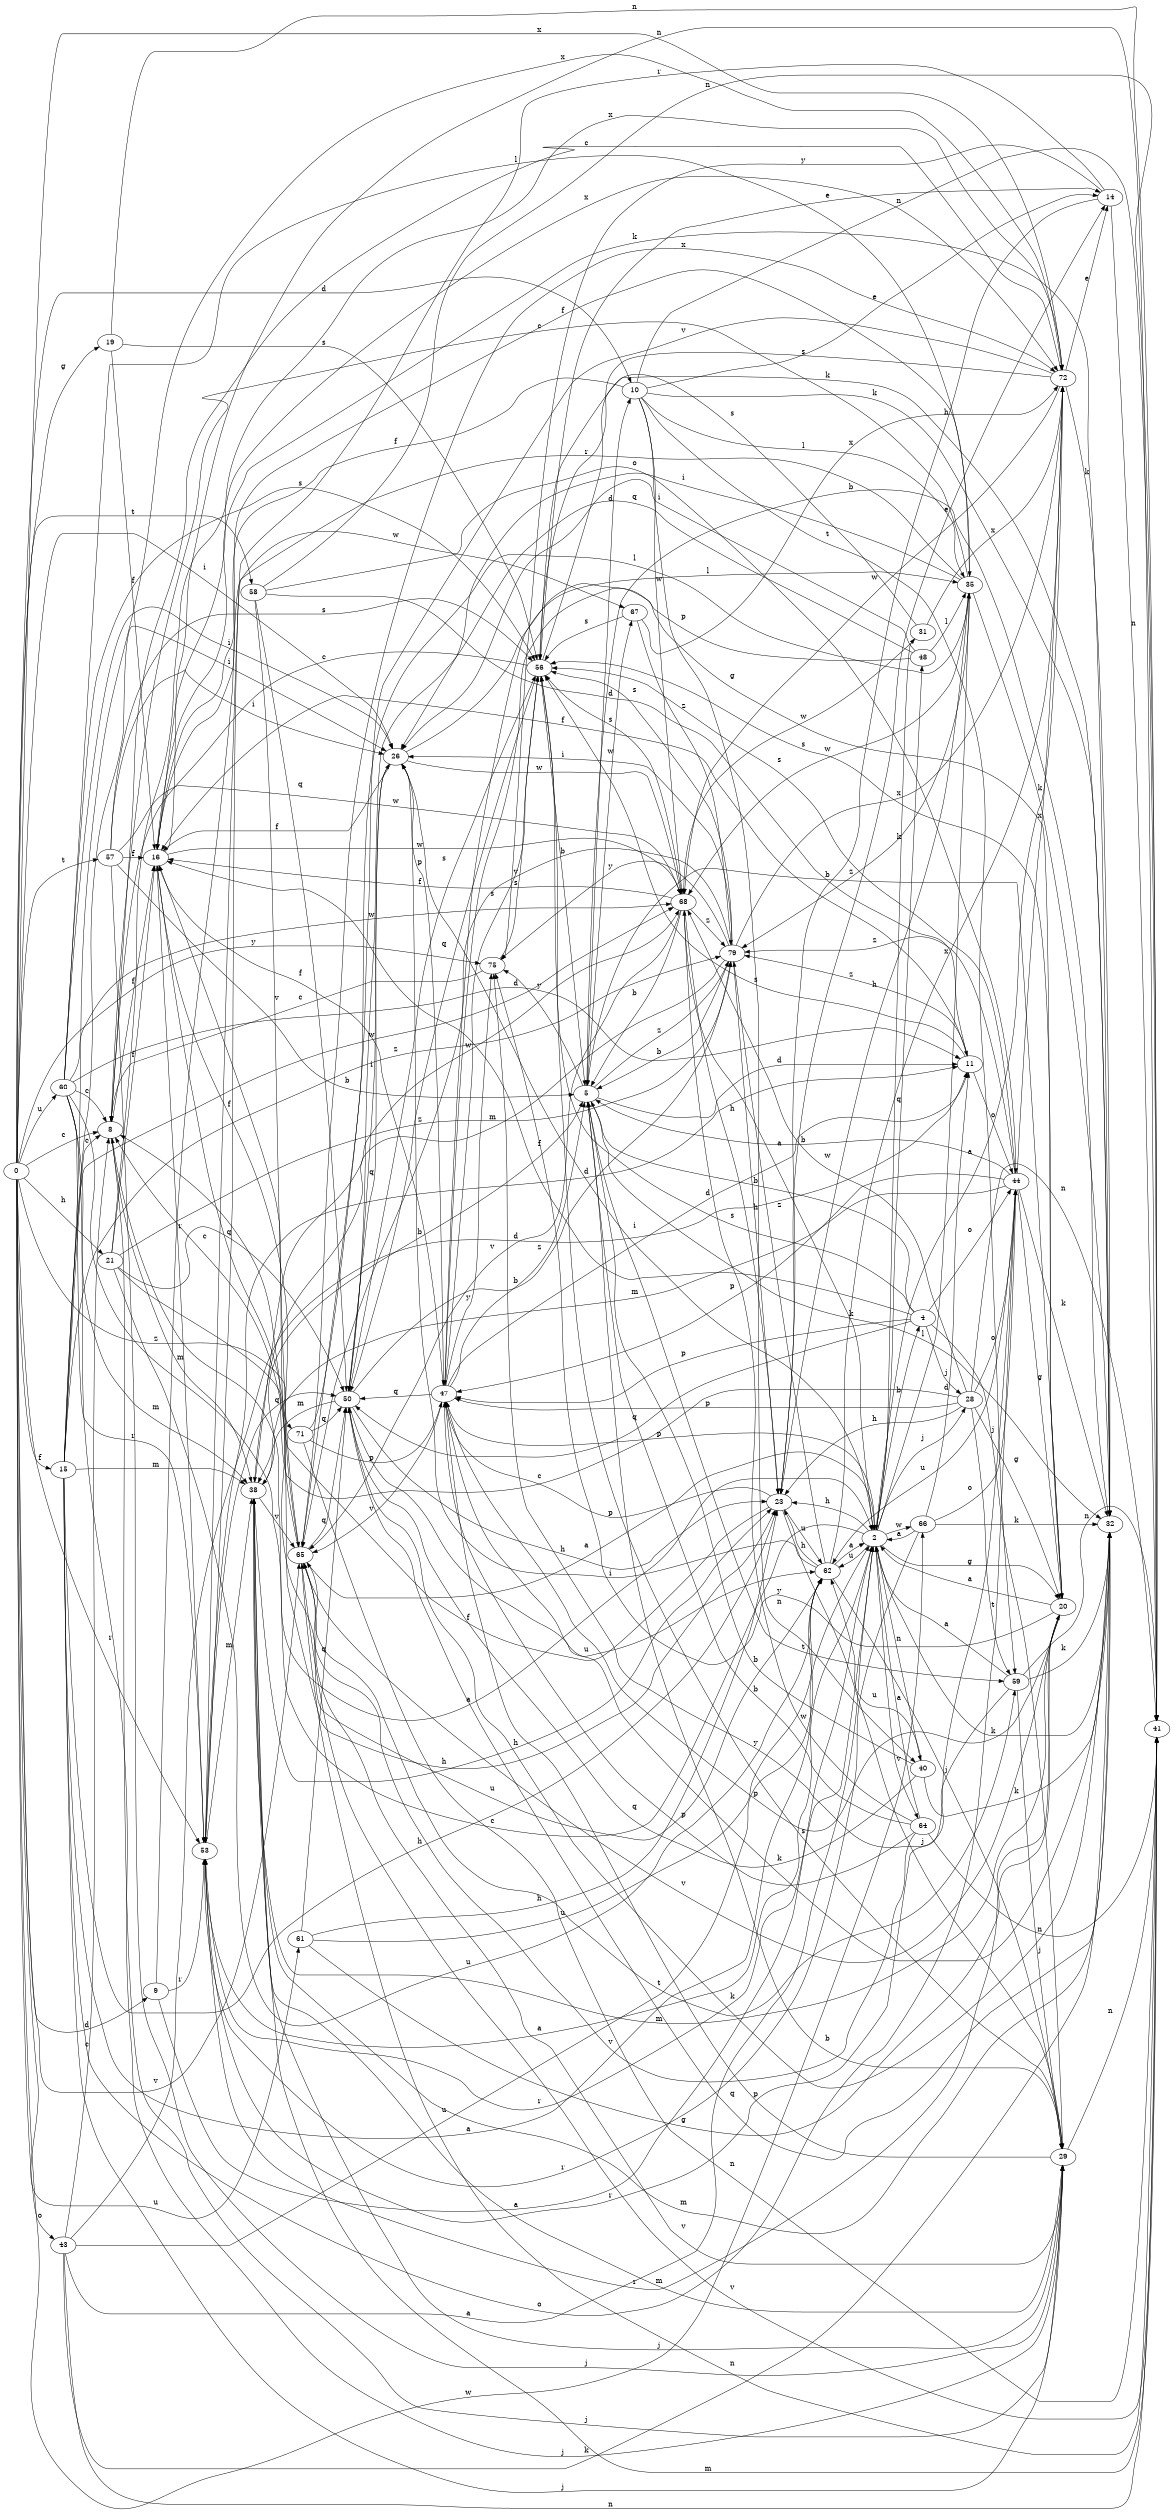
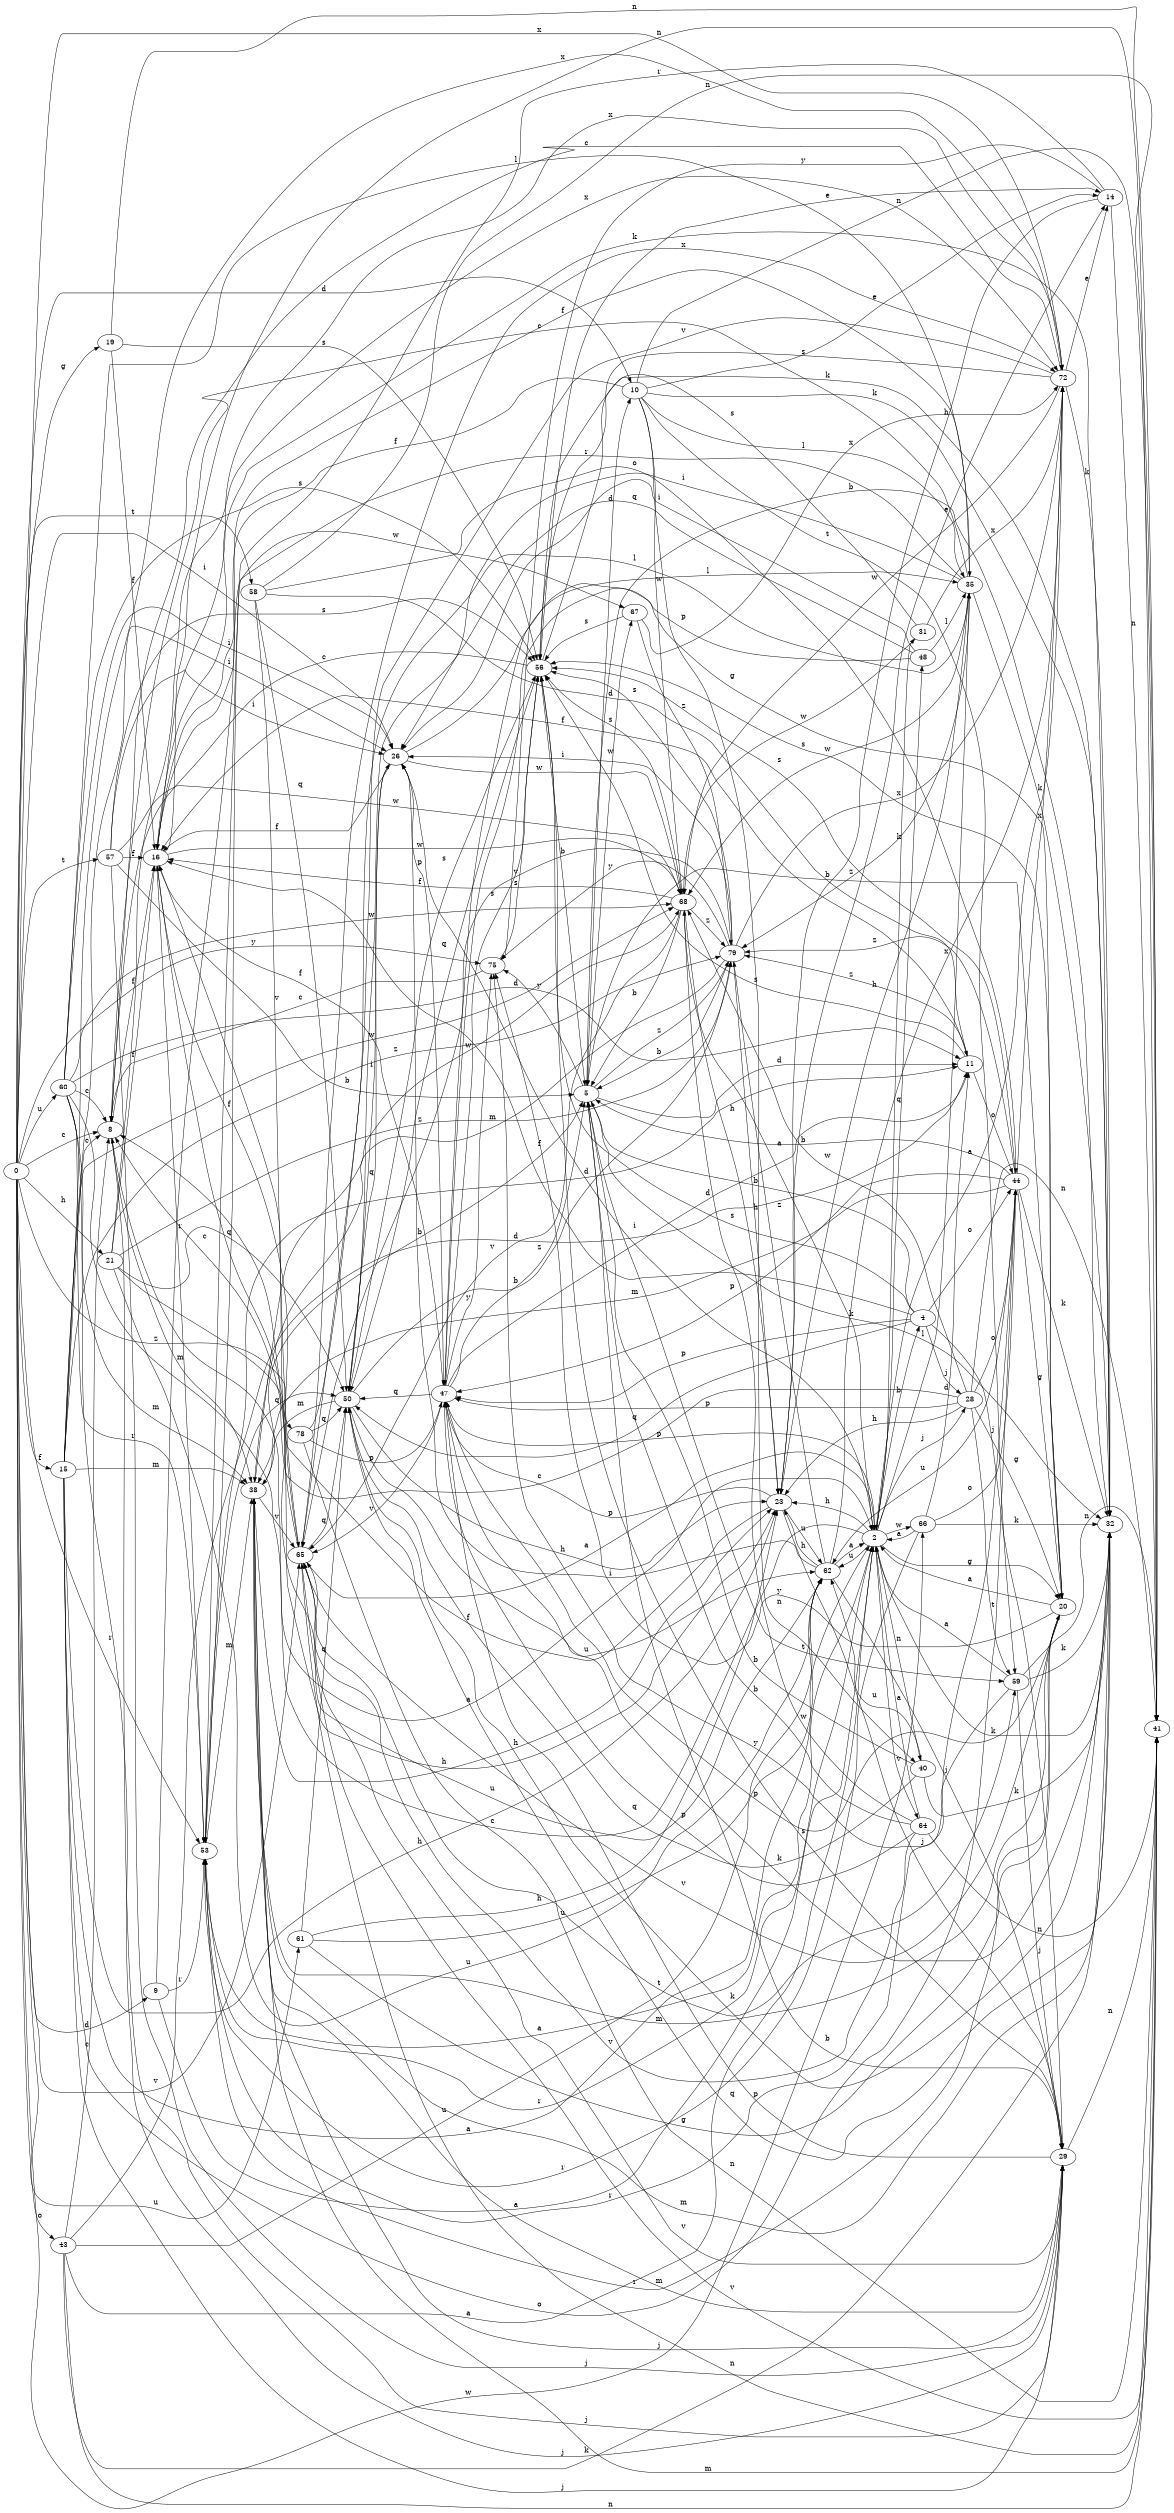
(300, 1435) -> (300, 1435)
